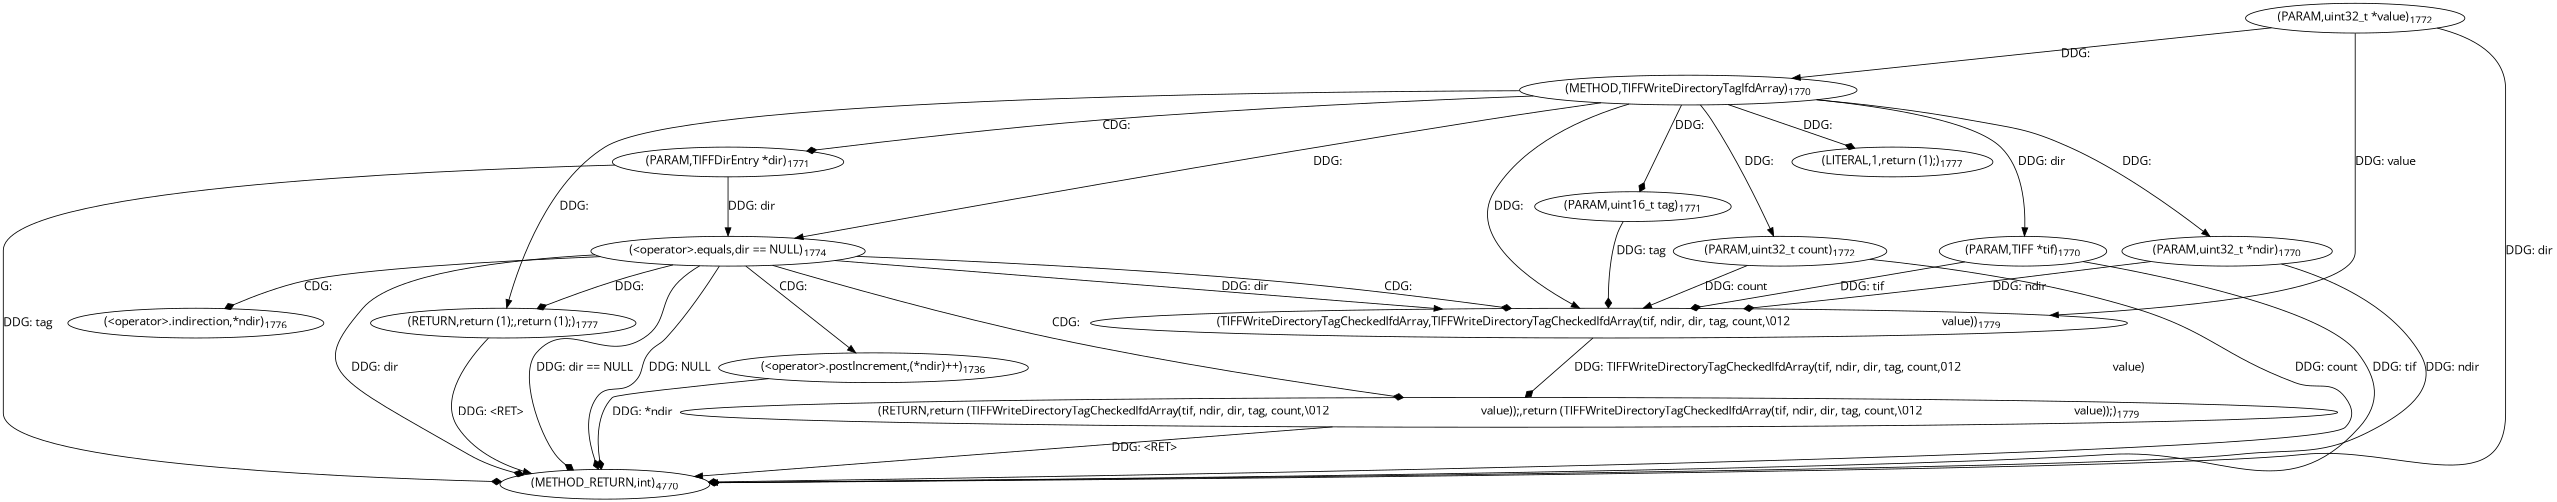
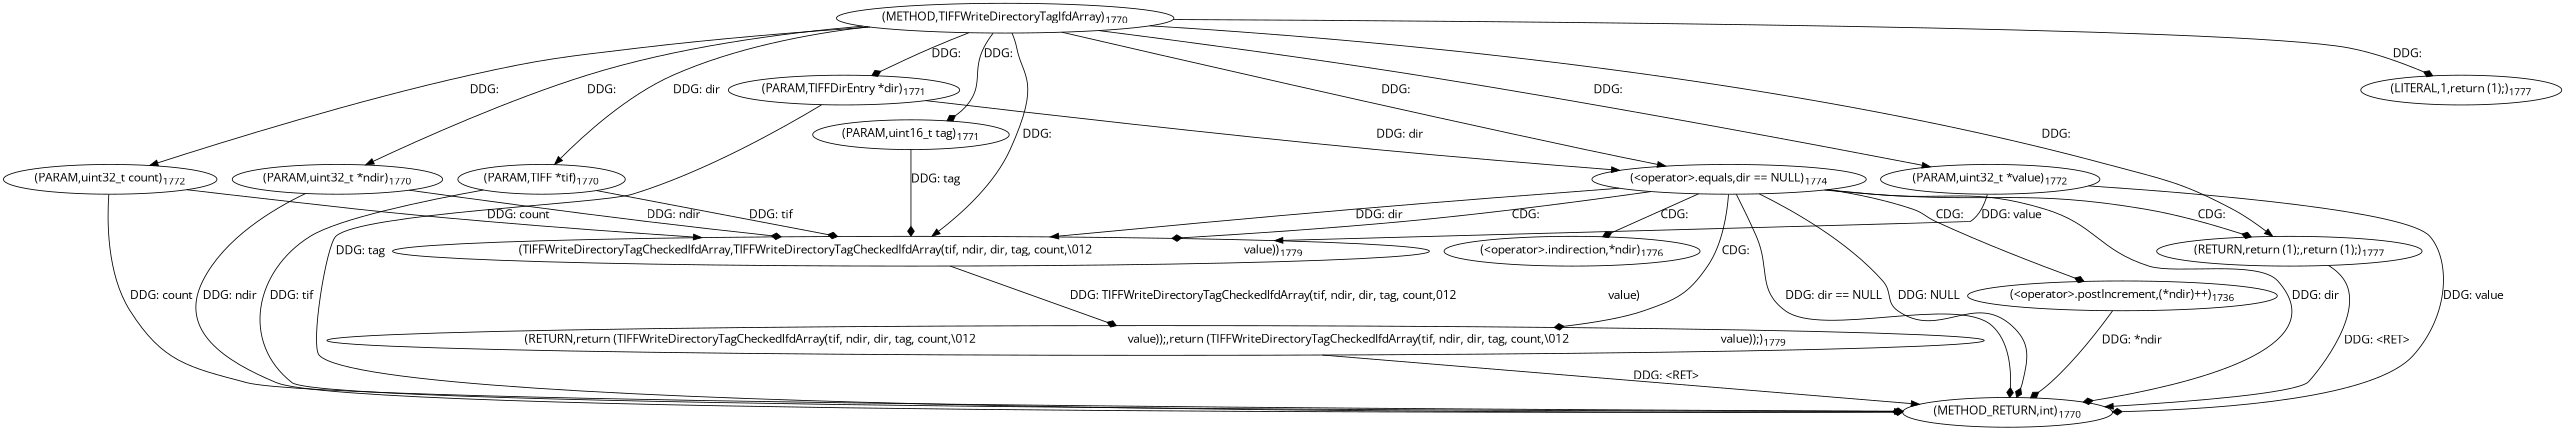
(2036, 53) -> (1512, 91)
(1118, 126) -> (948, 54)
(2530, 251) -> (2473, 296)
(631, 287) -> (2213, 215)
(797, 307) -> (1953, 229)
(667, 483) -> (2070, 411)
